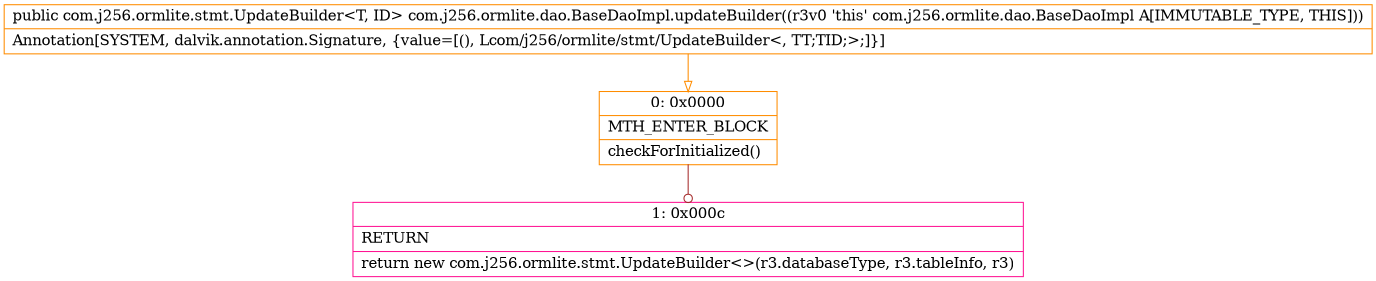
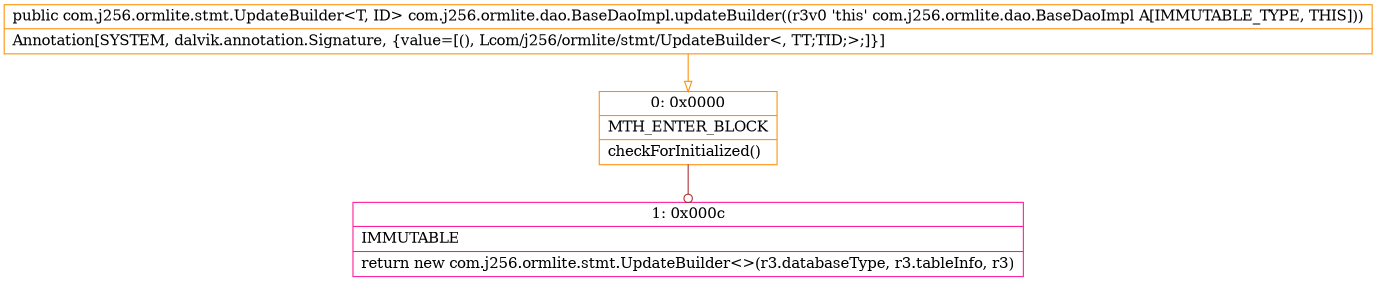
(395, 238) -> (410, 238)
